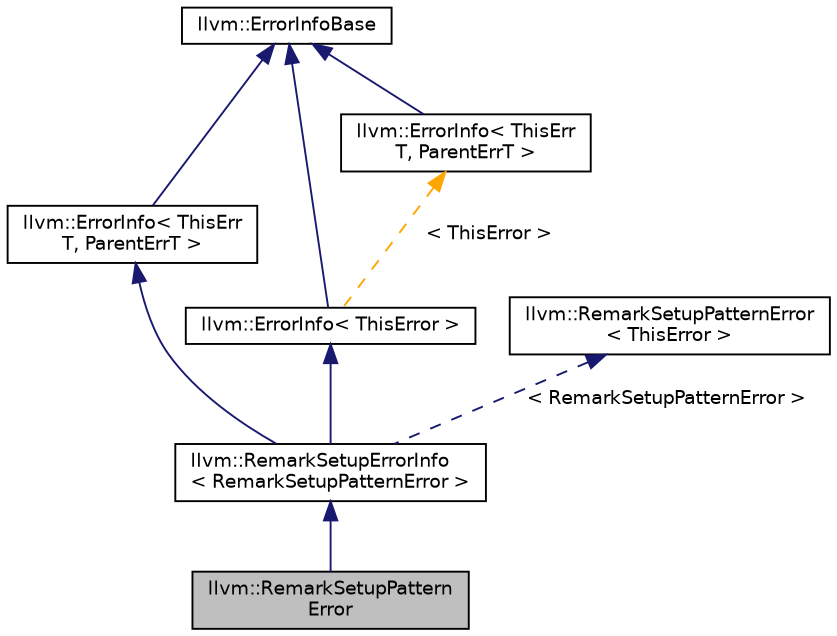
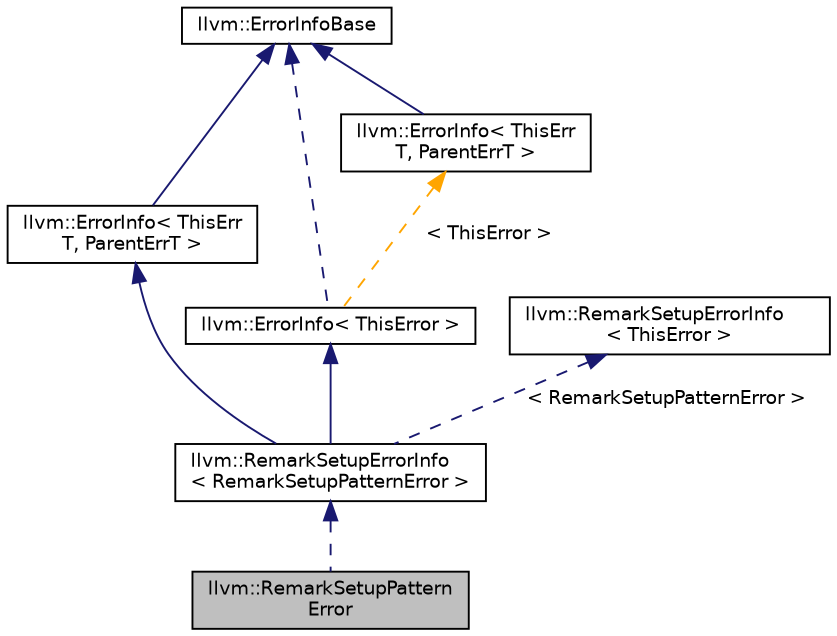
(310, 185) -> (310, 185)
(670, 326) -> (670, 326)
(331, 546) -> (331, 546)
